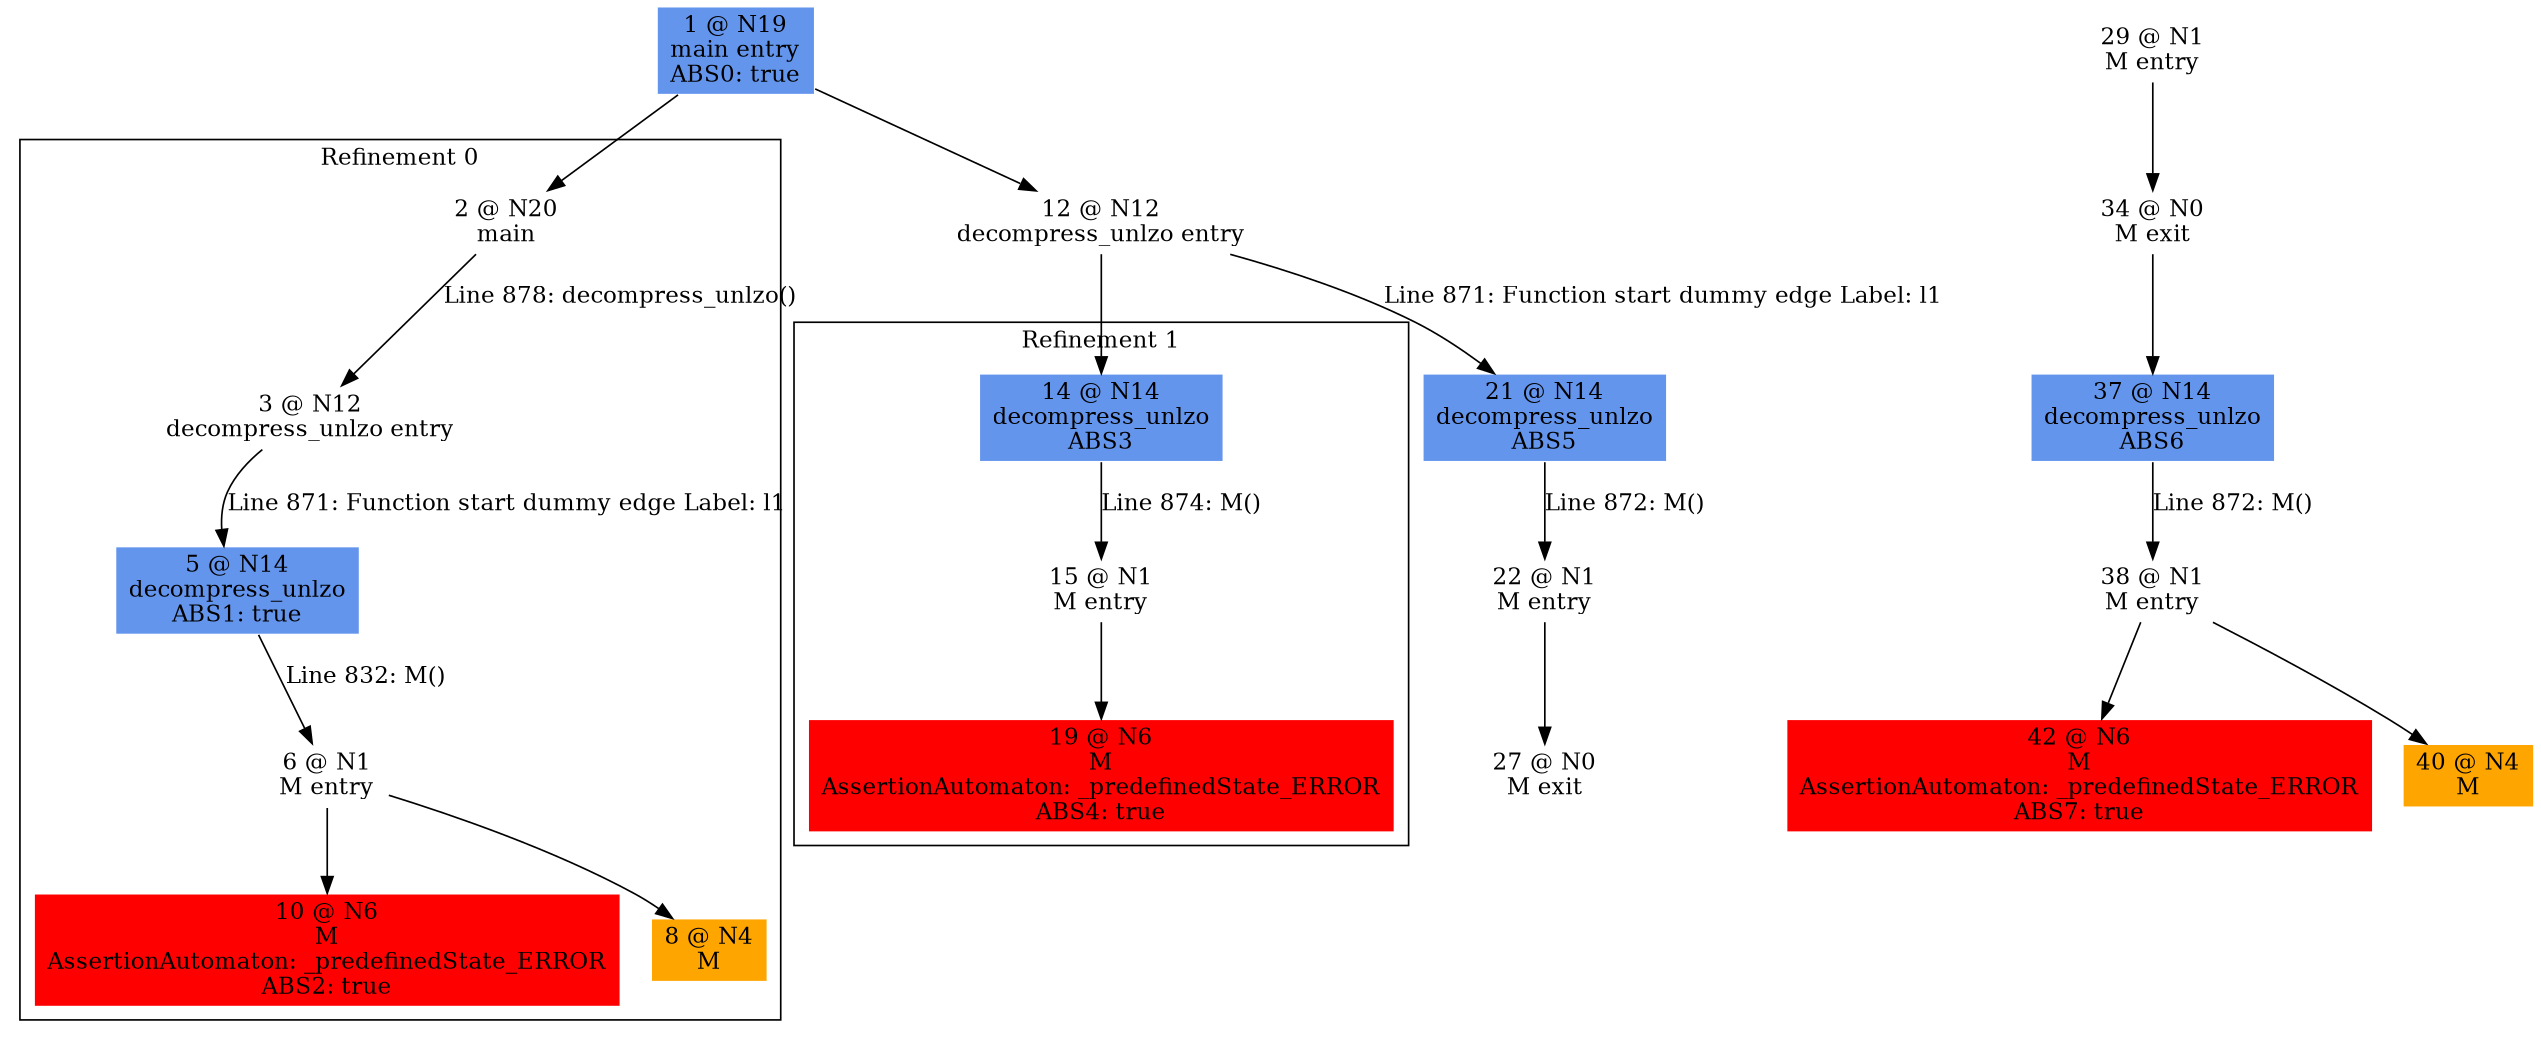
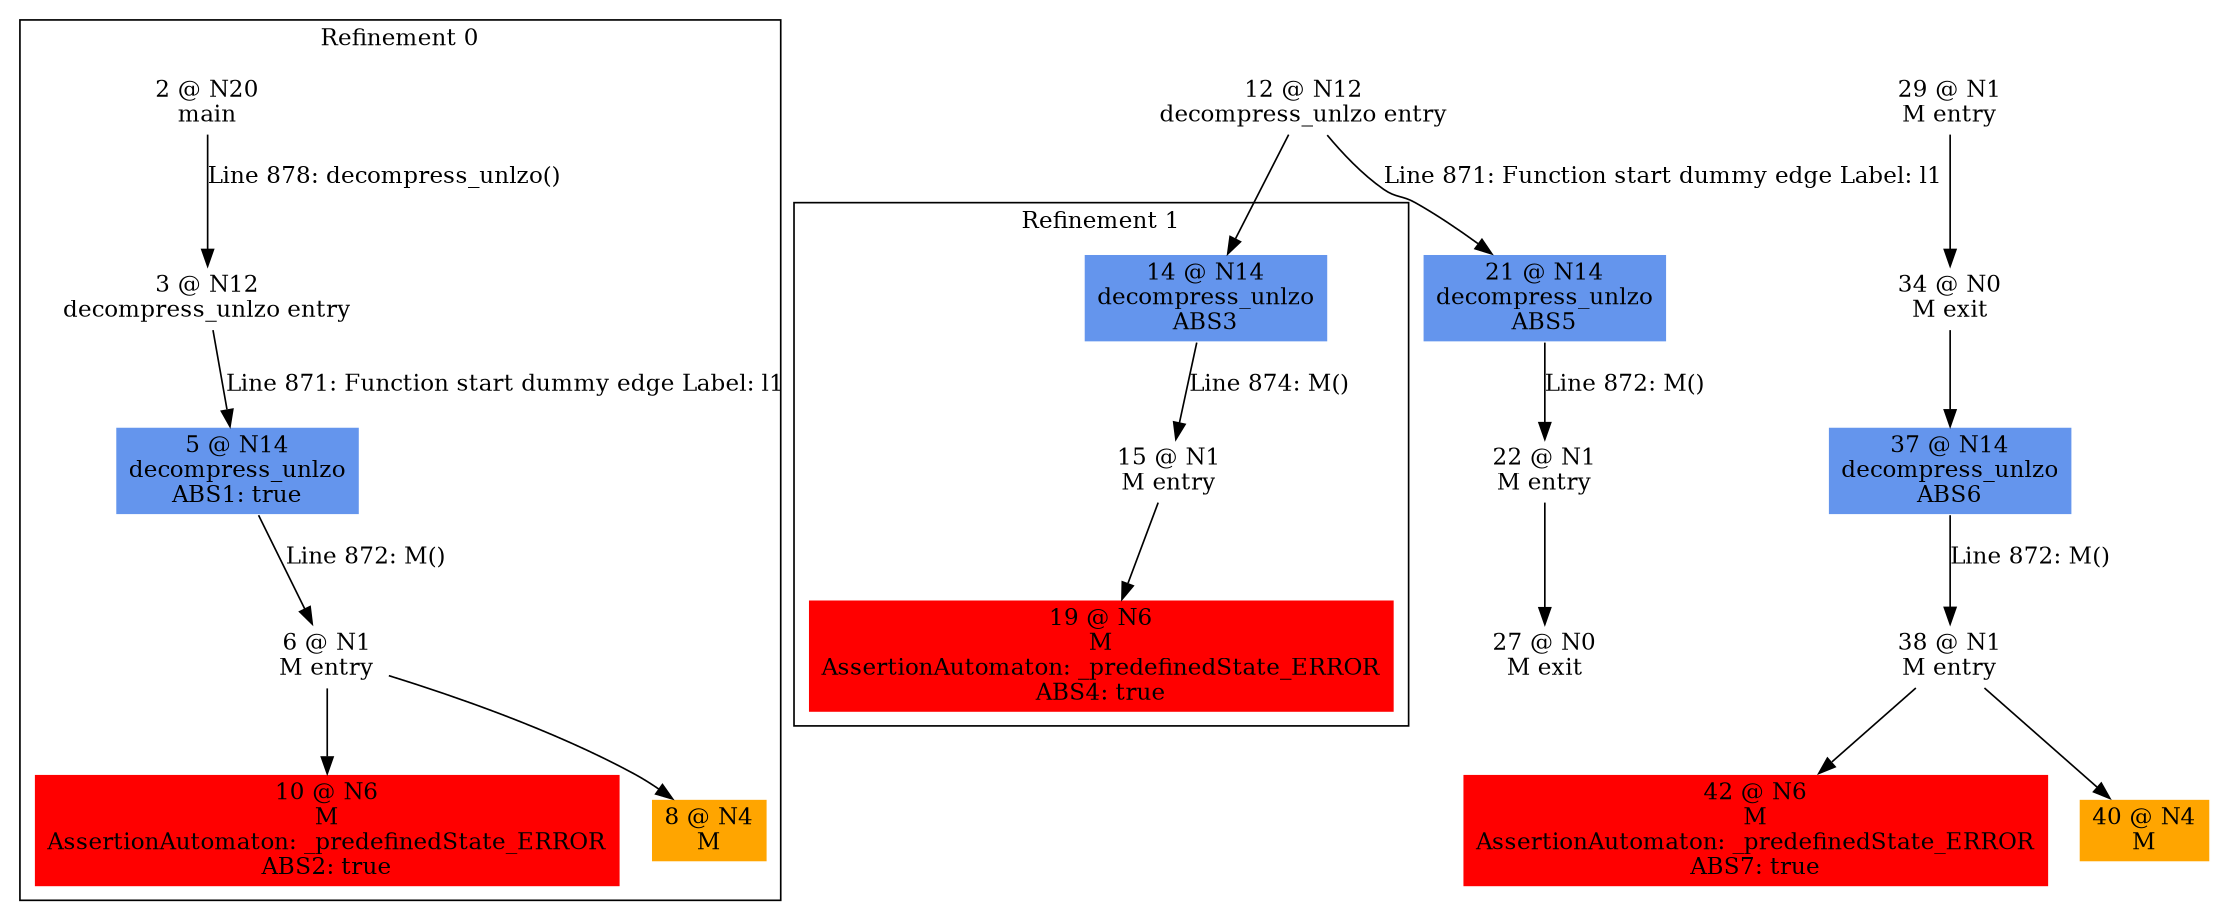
(736, 51) -> none
(366, 677) -> (366, 557)
